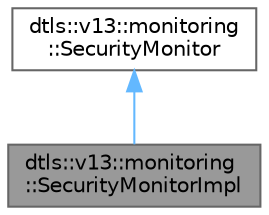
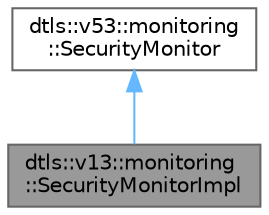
(134, 39) -> (134, 39)
